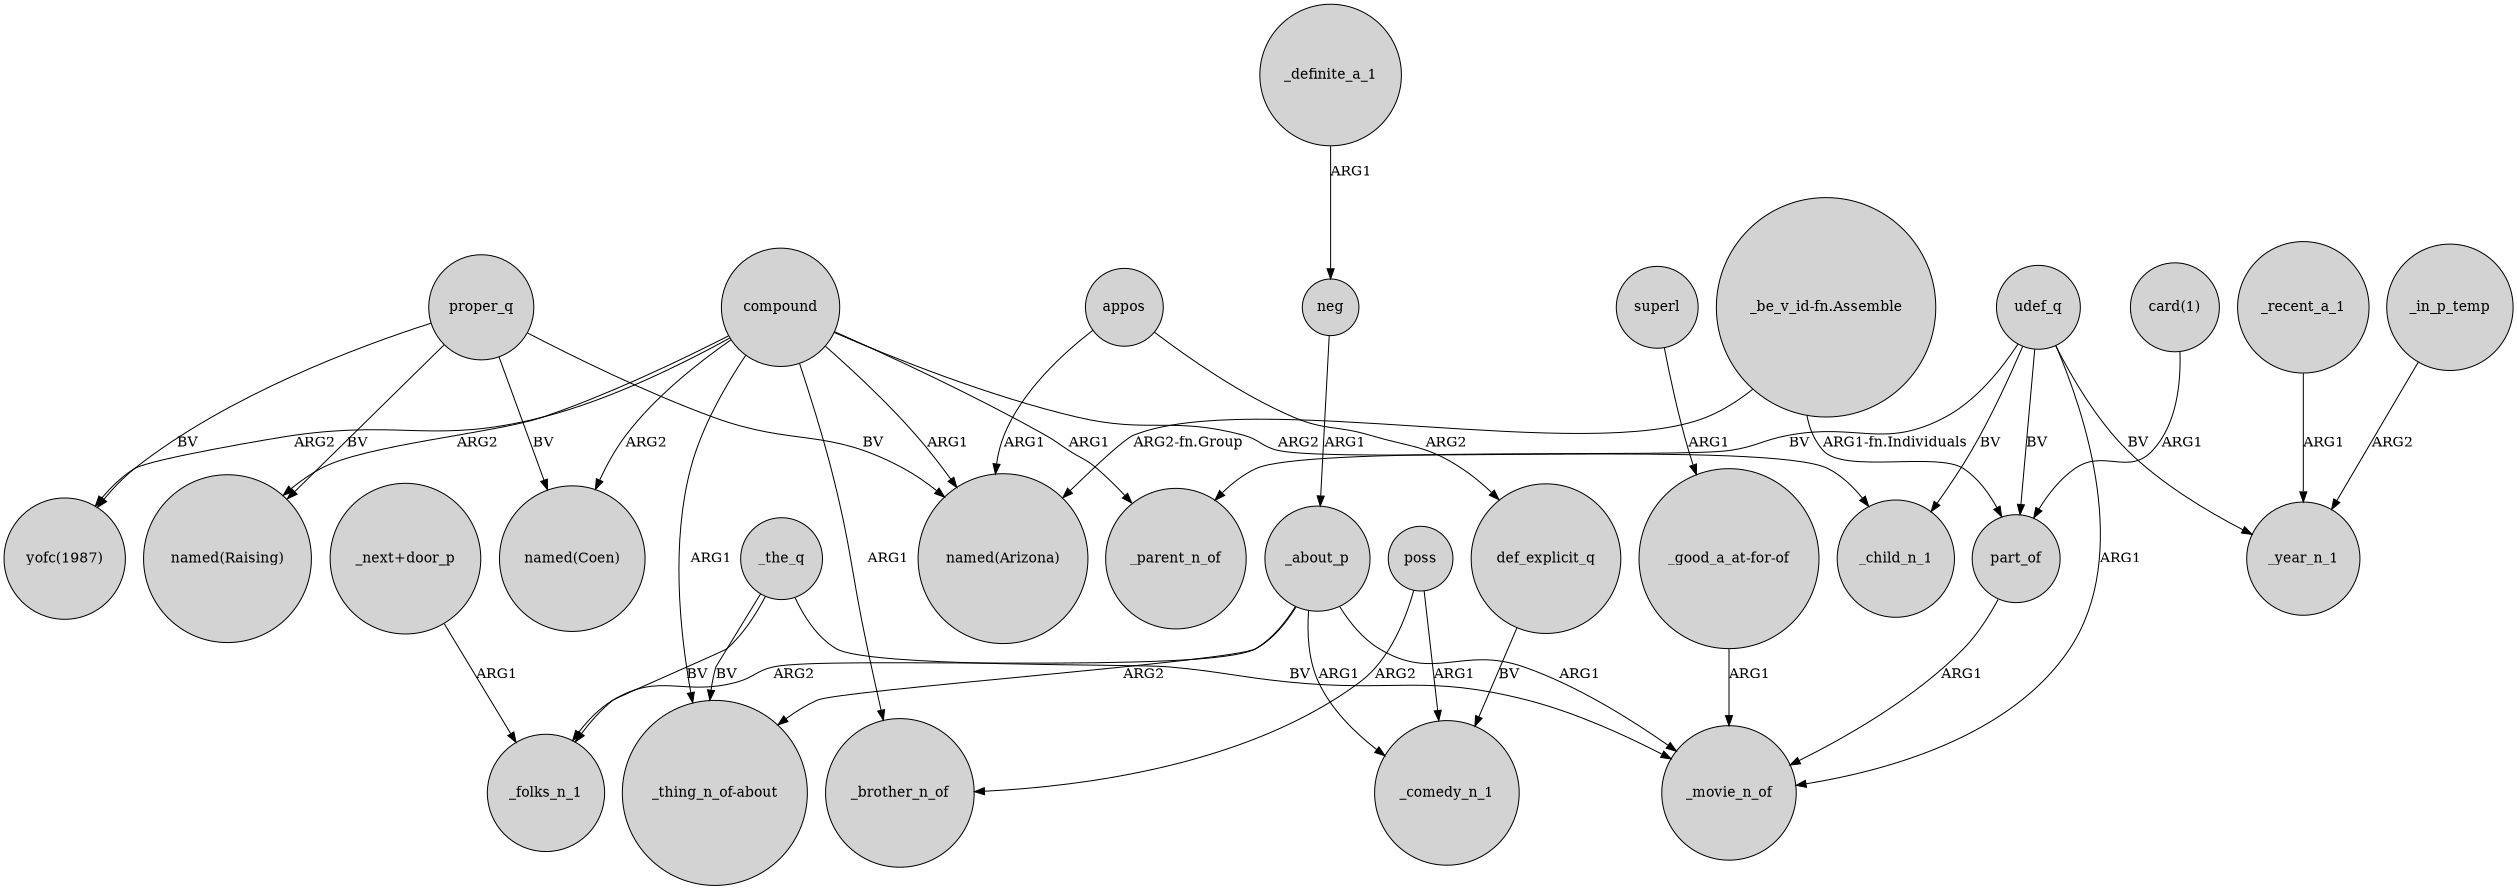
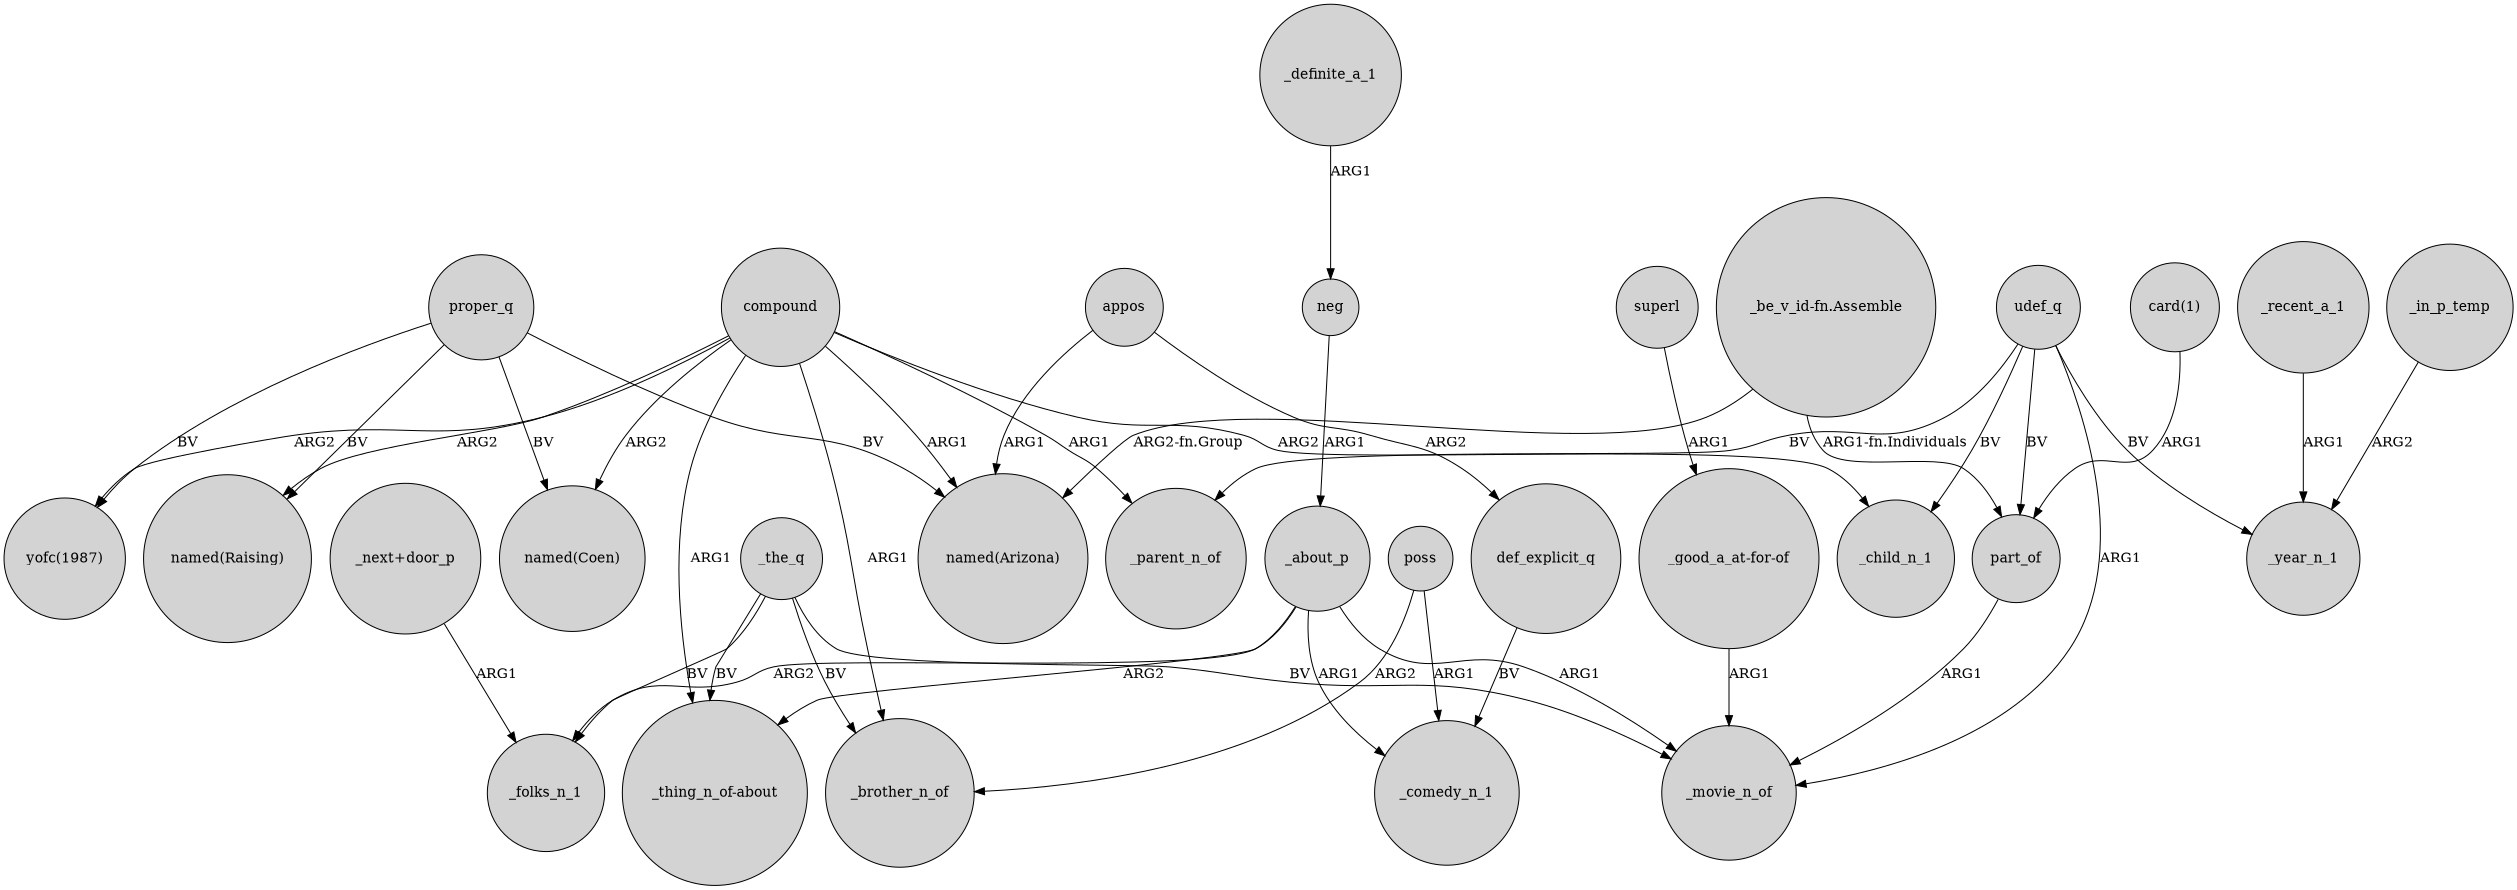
none -> (814, 657)
